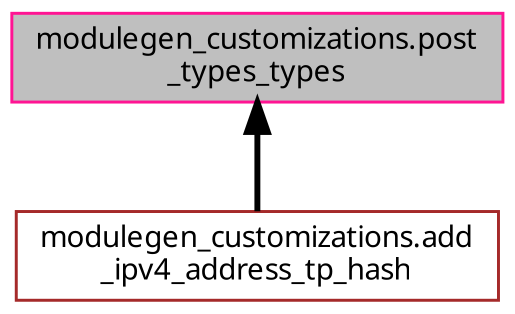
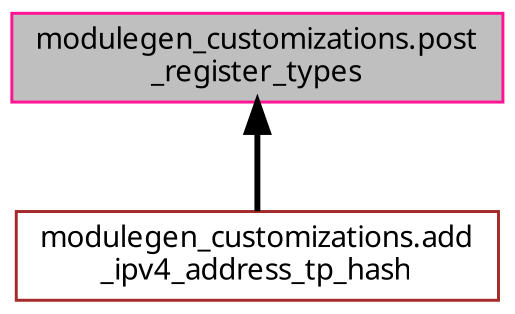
(257, 58) -> (257, 58)
